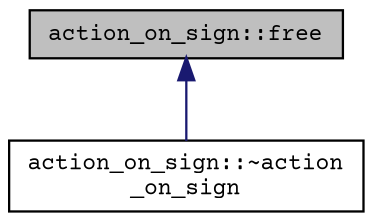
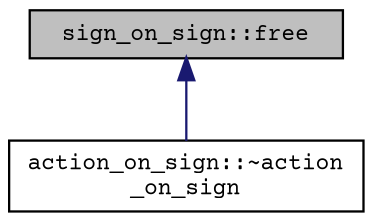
(186, 34) -> (186, 34)
